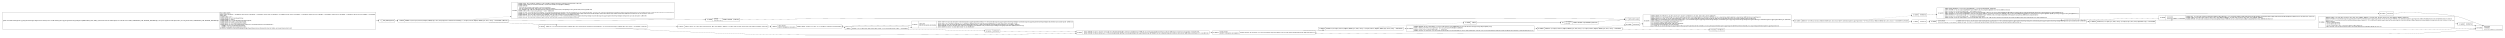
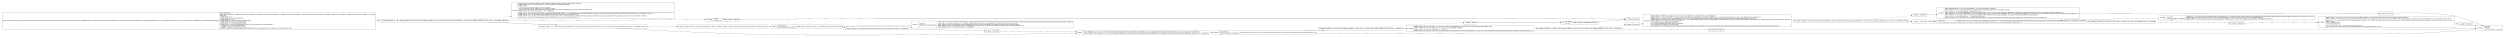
none -> (2237, 23)
